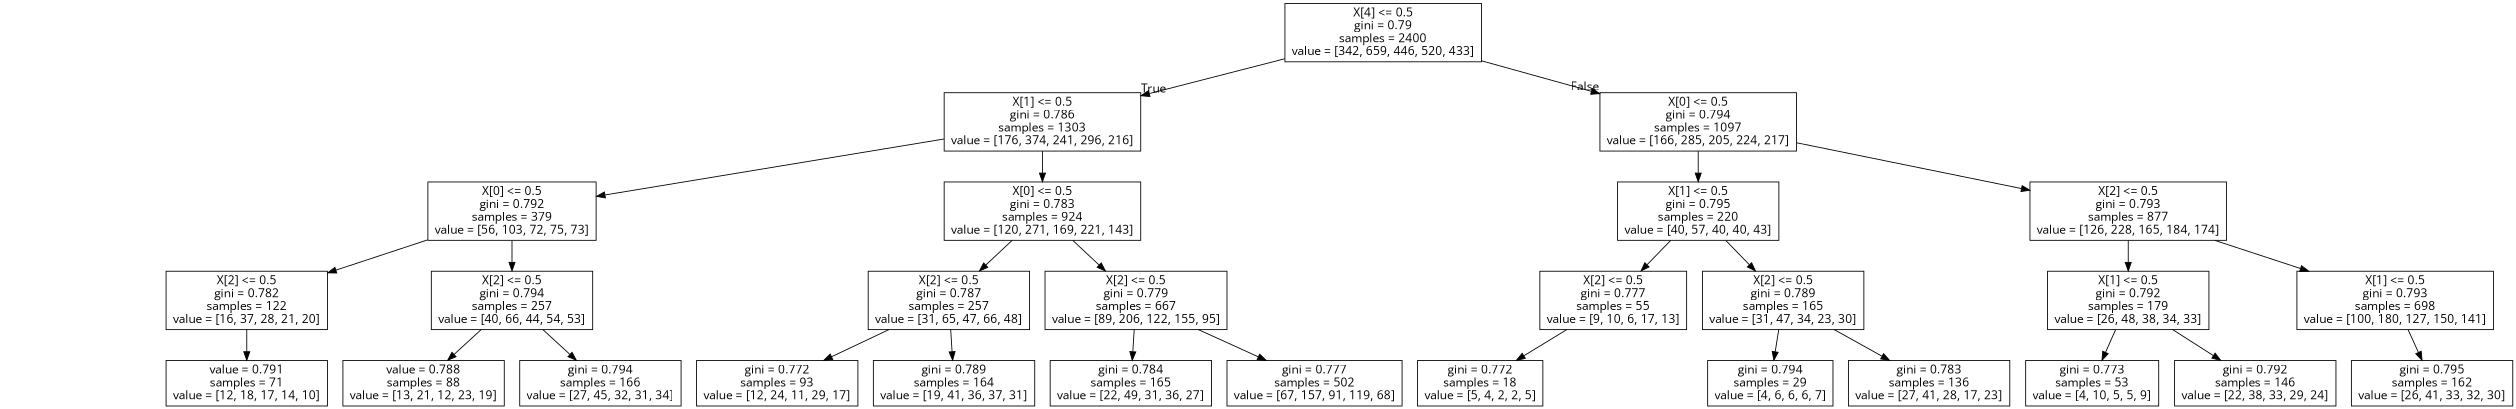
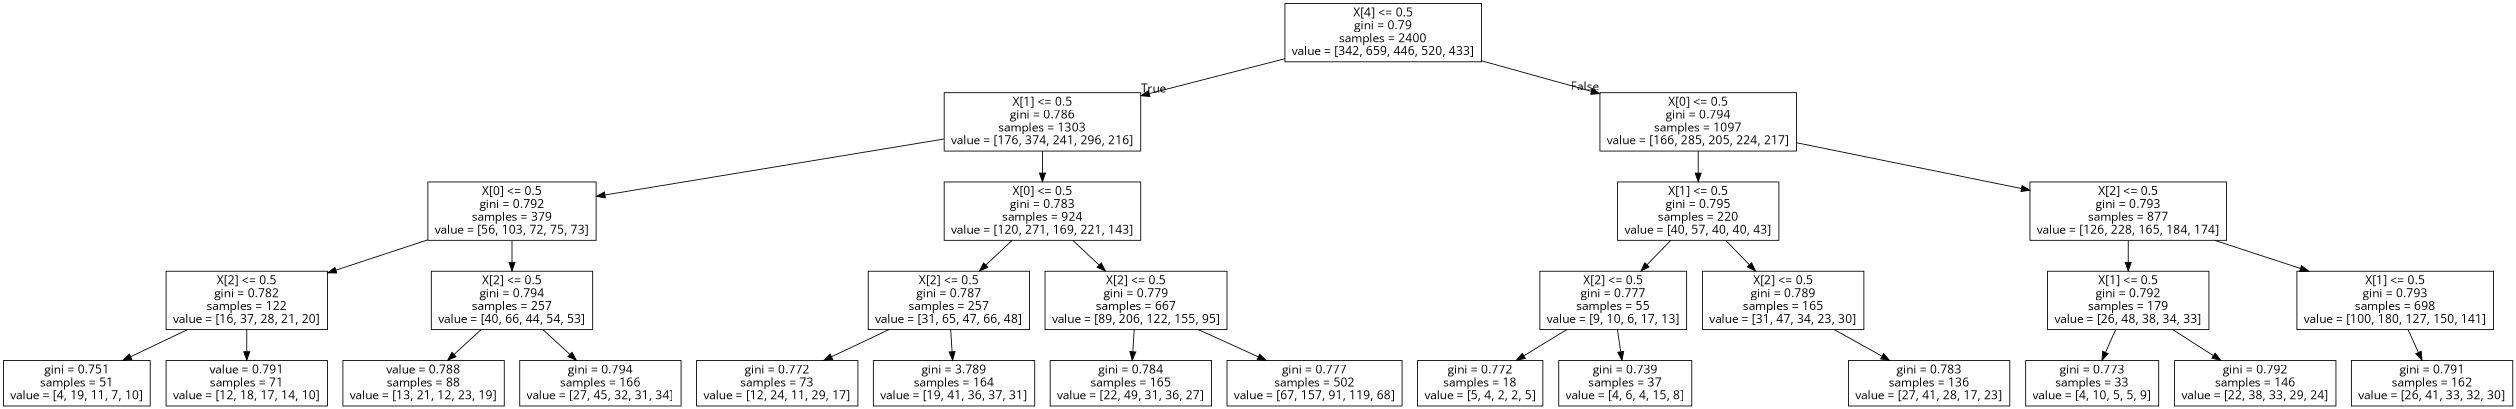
none -> (77, 383)
(777, 383) -> (777, 383)
(954, 383) -> (954, 383)
none -> (1625, 383)
(1770, 383) -> none
(2092, 383) -> (2092, 383)
(2432, 383) -> (2432, 383)
